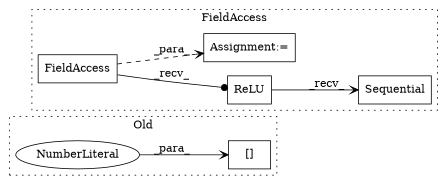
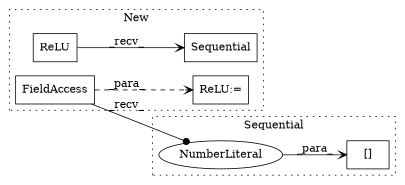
(235, 18) -> (136, 18)
(250, 48) -> (221, 90)
(169, 82) -> (137, 122)
(143, 126) -> (274, 126)
